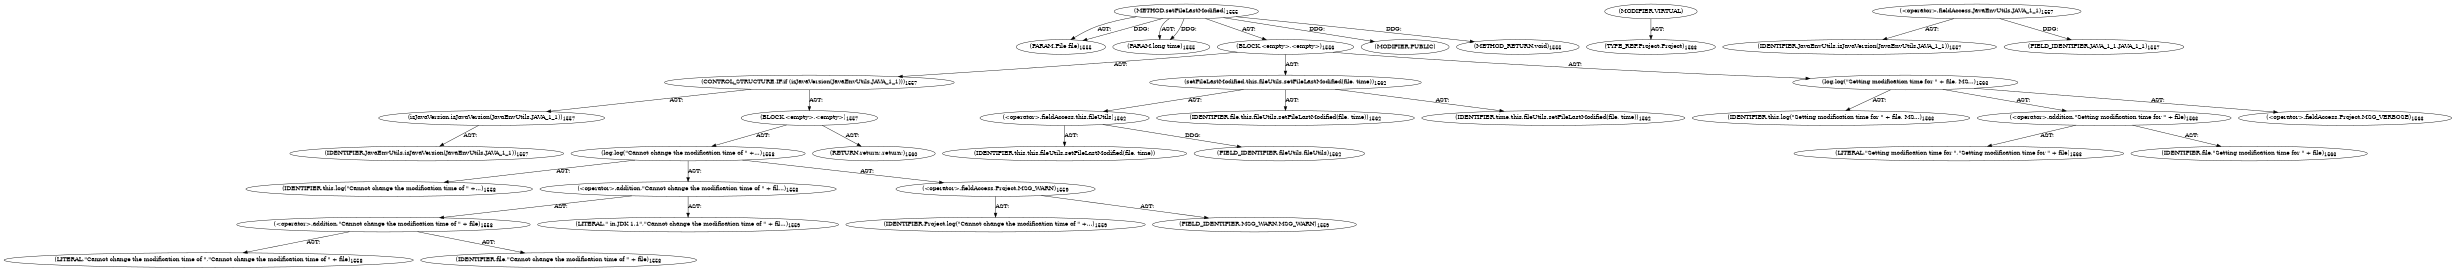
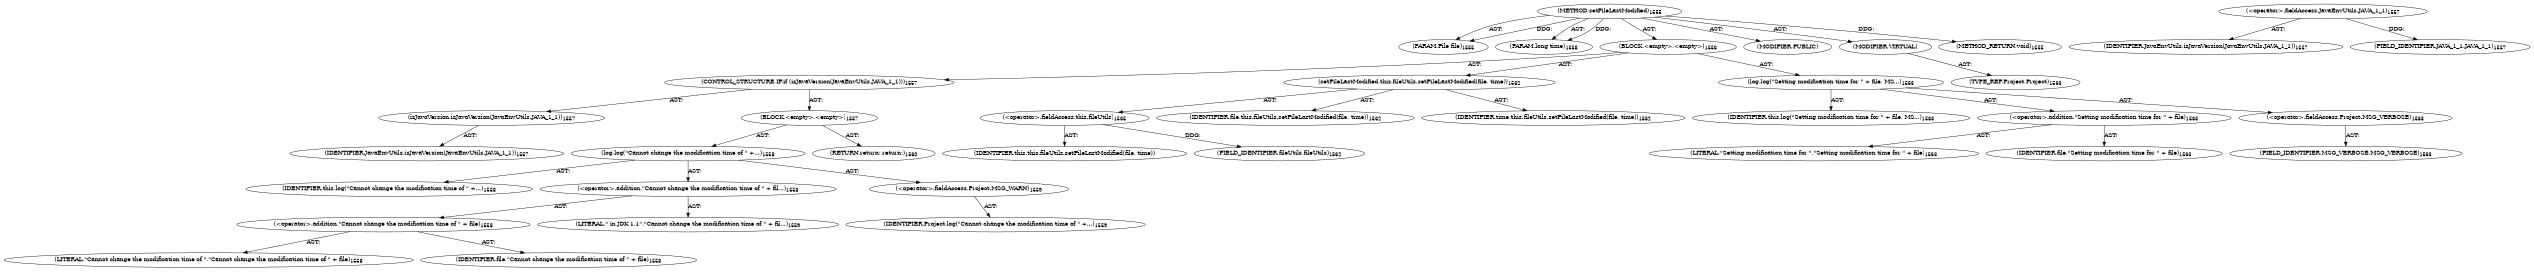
(1318, 29) -> (1717, 29)
none -> (1751, 29)
(1189, 46) -> (1572, 46)
(1120, 117) -> (1120, 117)
none -> (2346, 154)
(1254, 225) -> none
